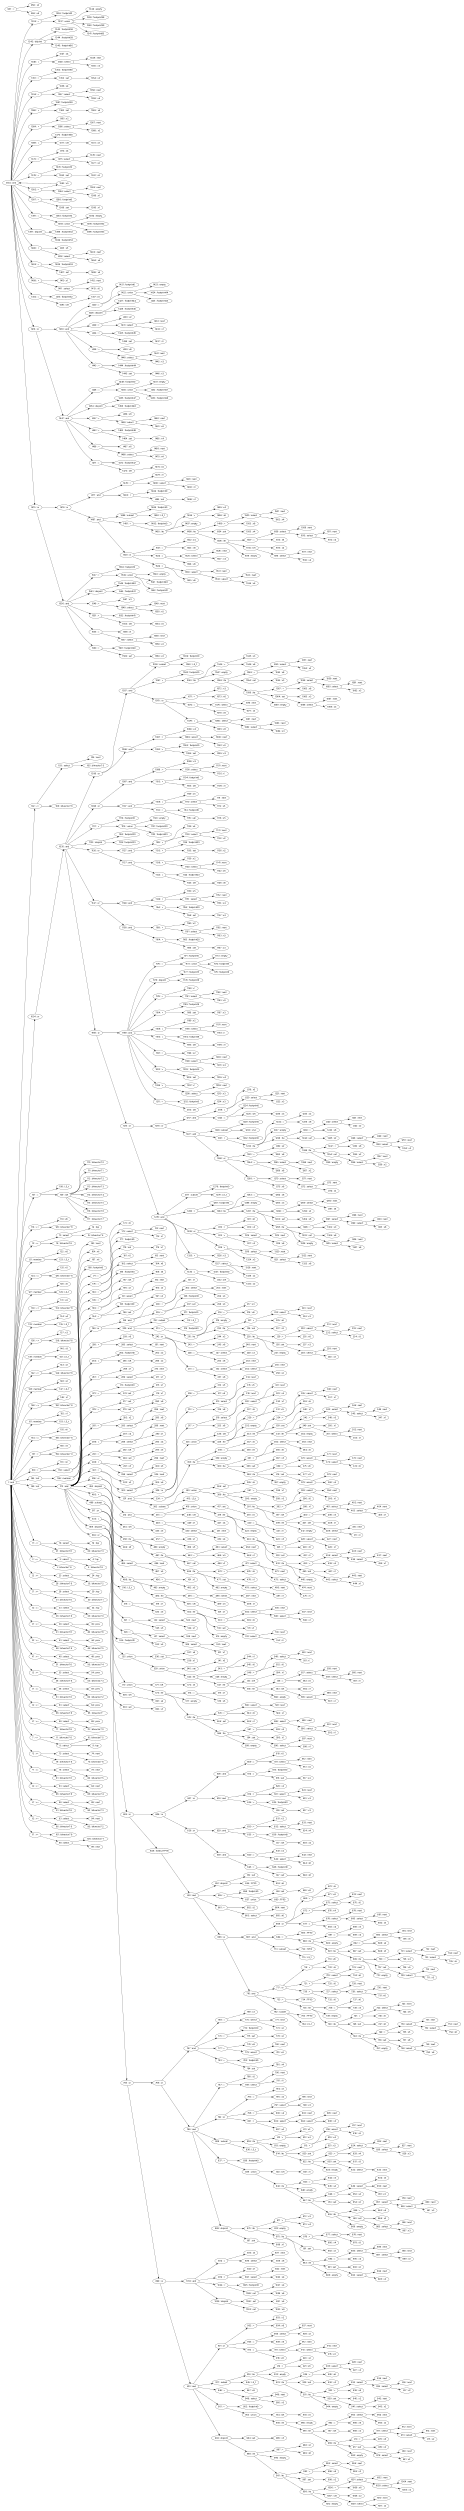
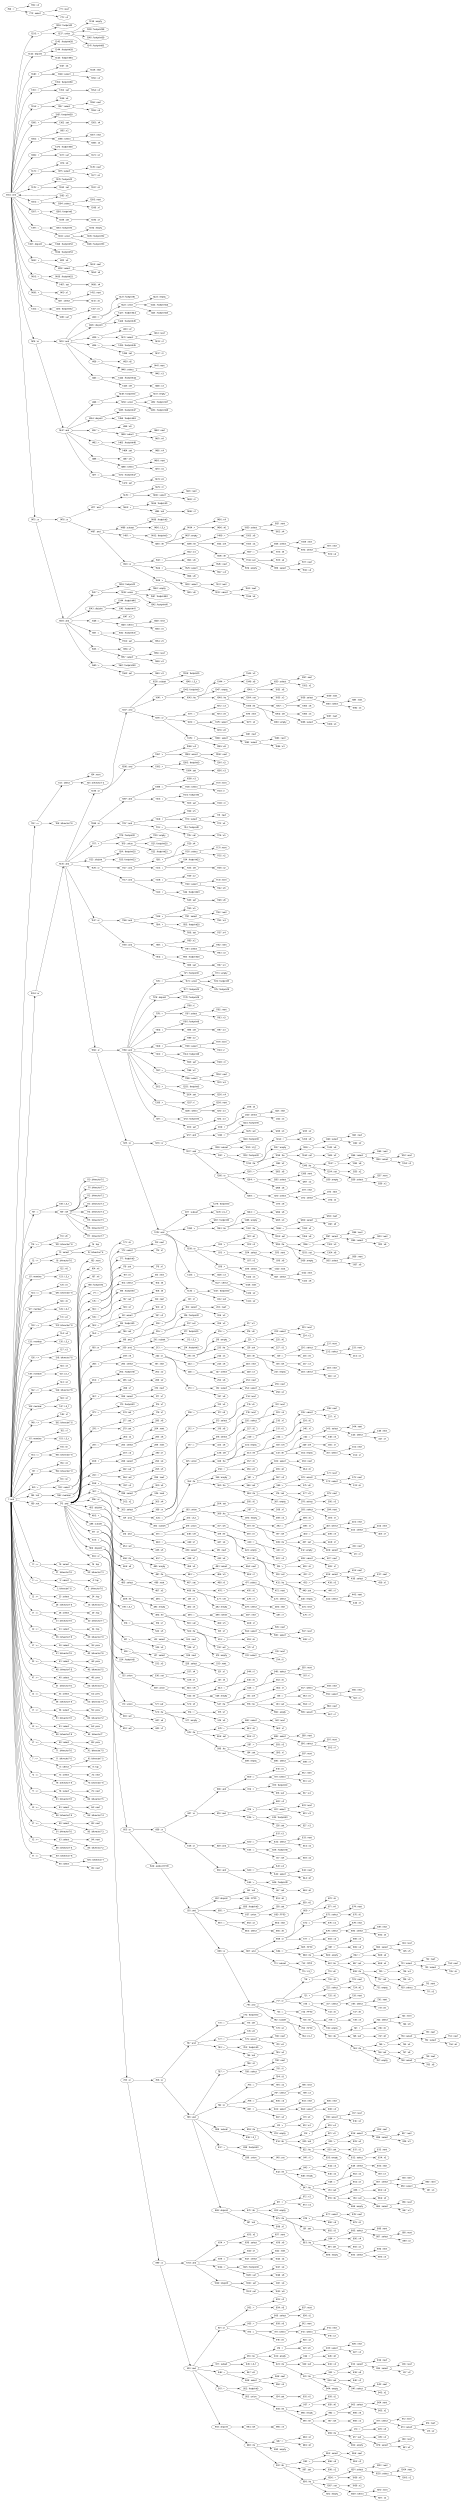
(206, 2035) -> none
(369, 2182) -> (370, 2158)
none -> (293, 2407)
